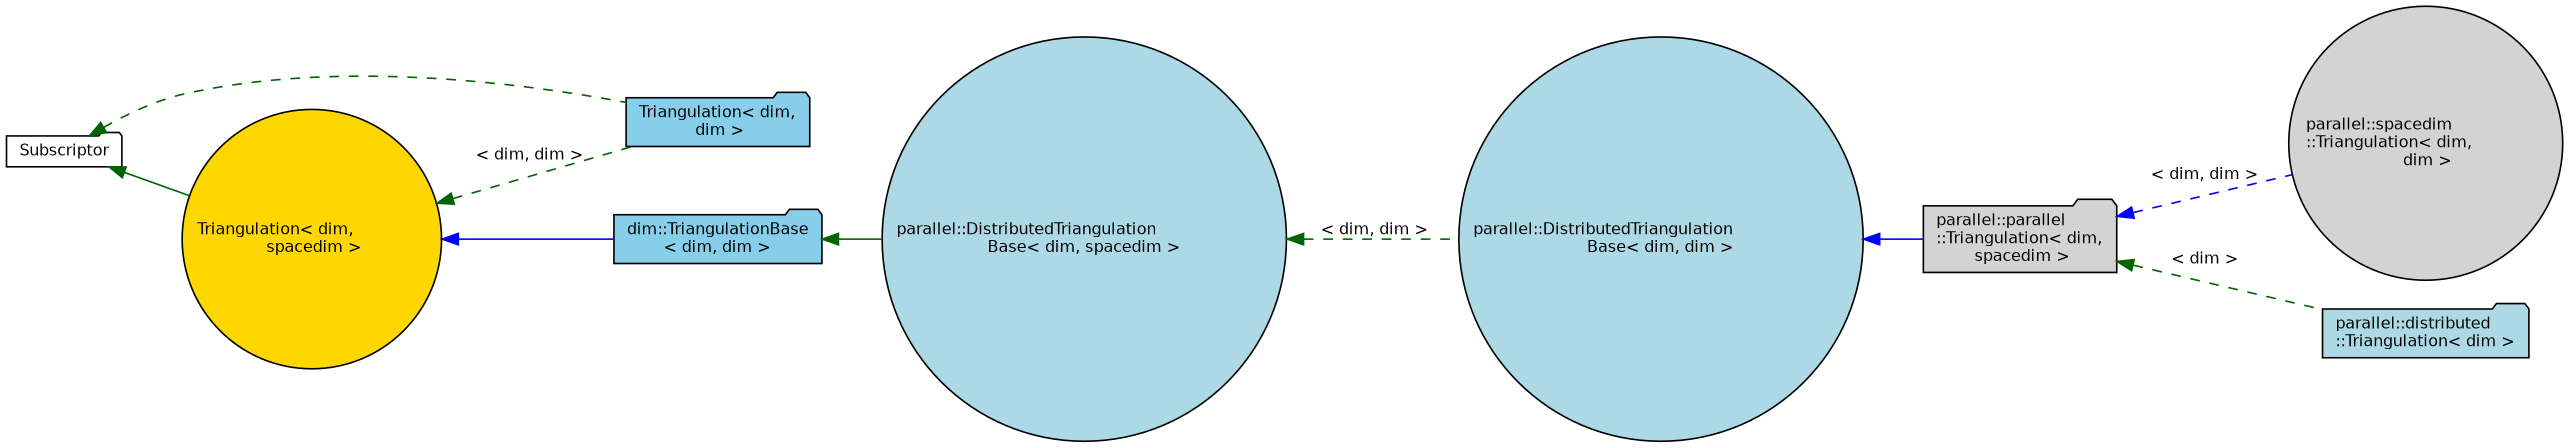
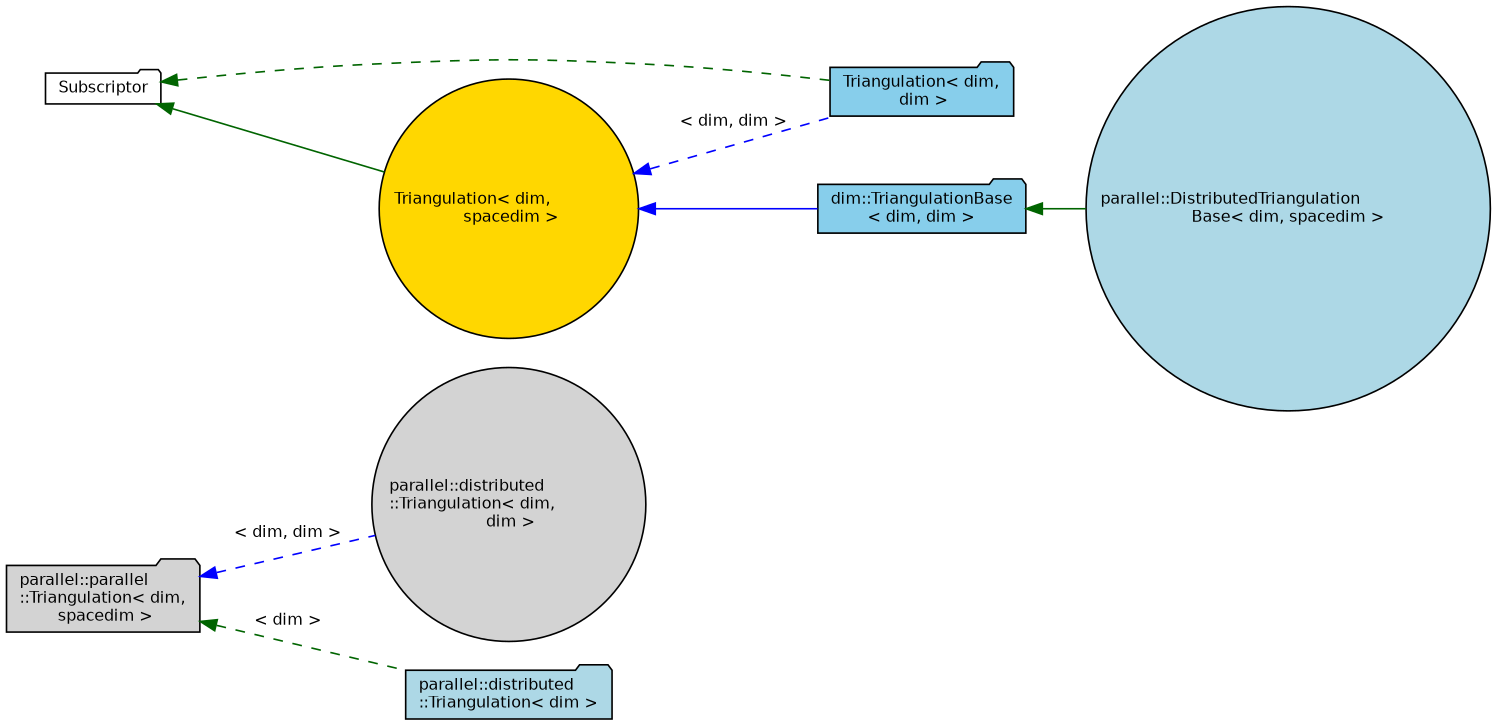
(2426, 143) -> (509, 504)
(542, 173) -> (742, 143)
(1661, 239) -> none
